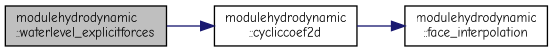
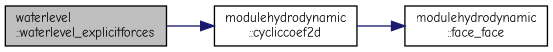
(86, 26) -> (86, 26)
(476, 26) -> (476, 26)
